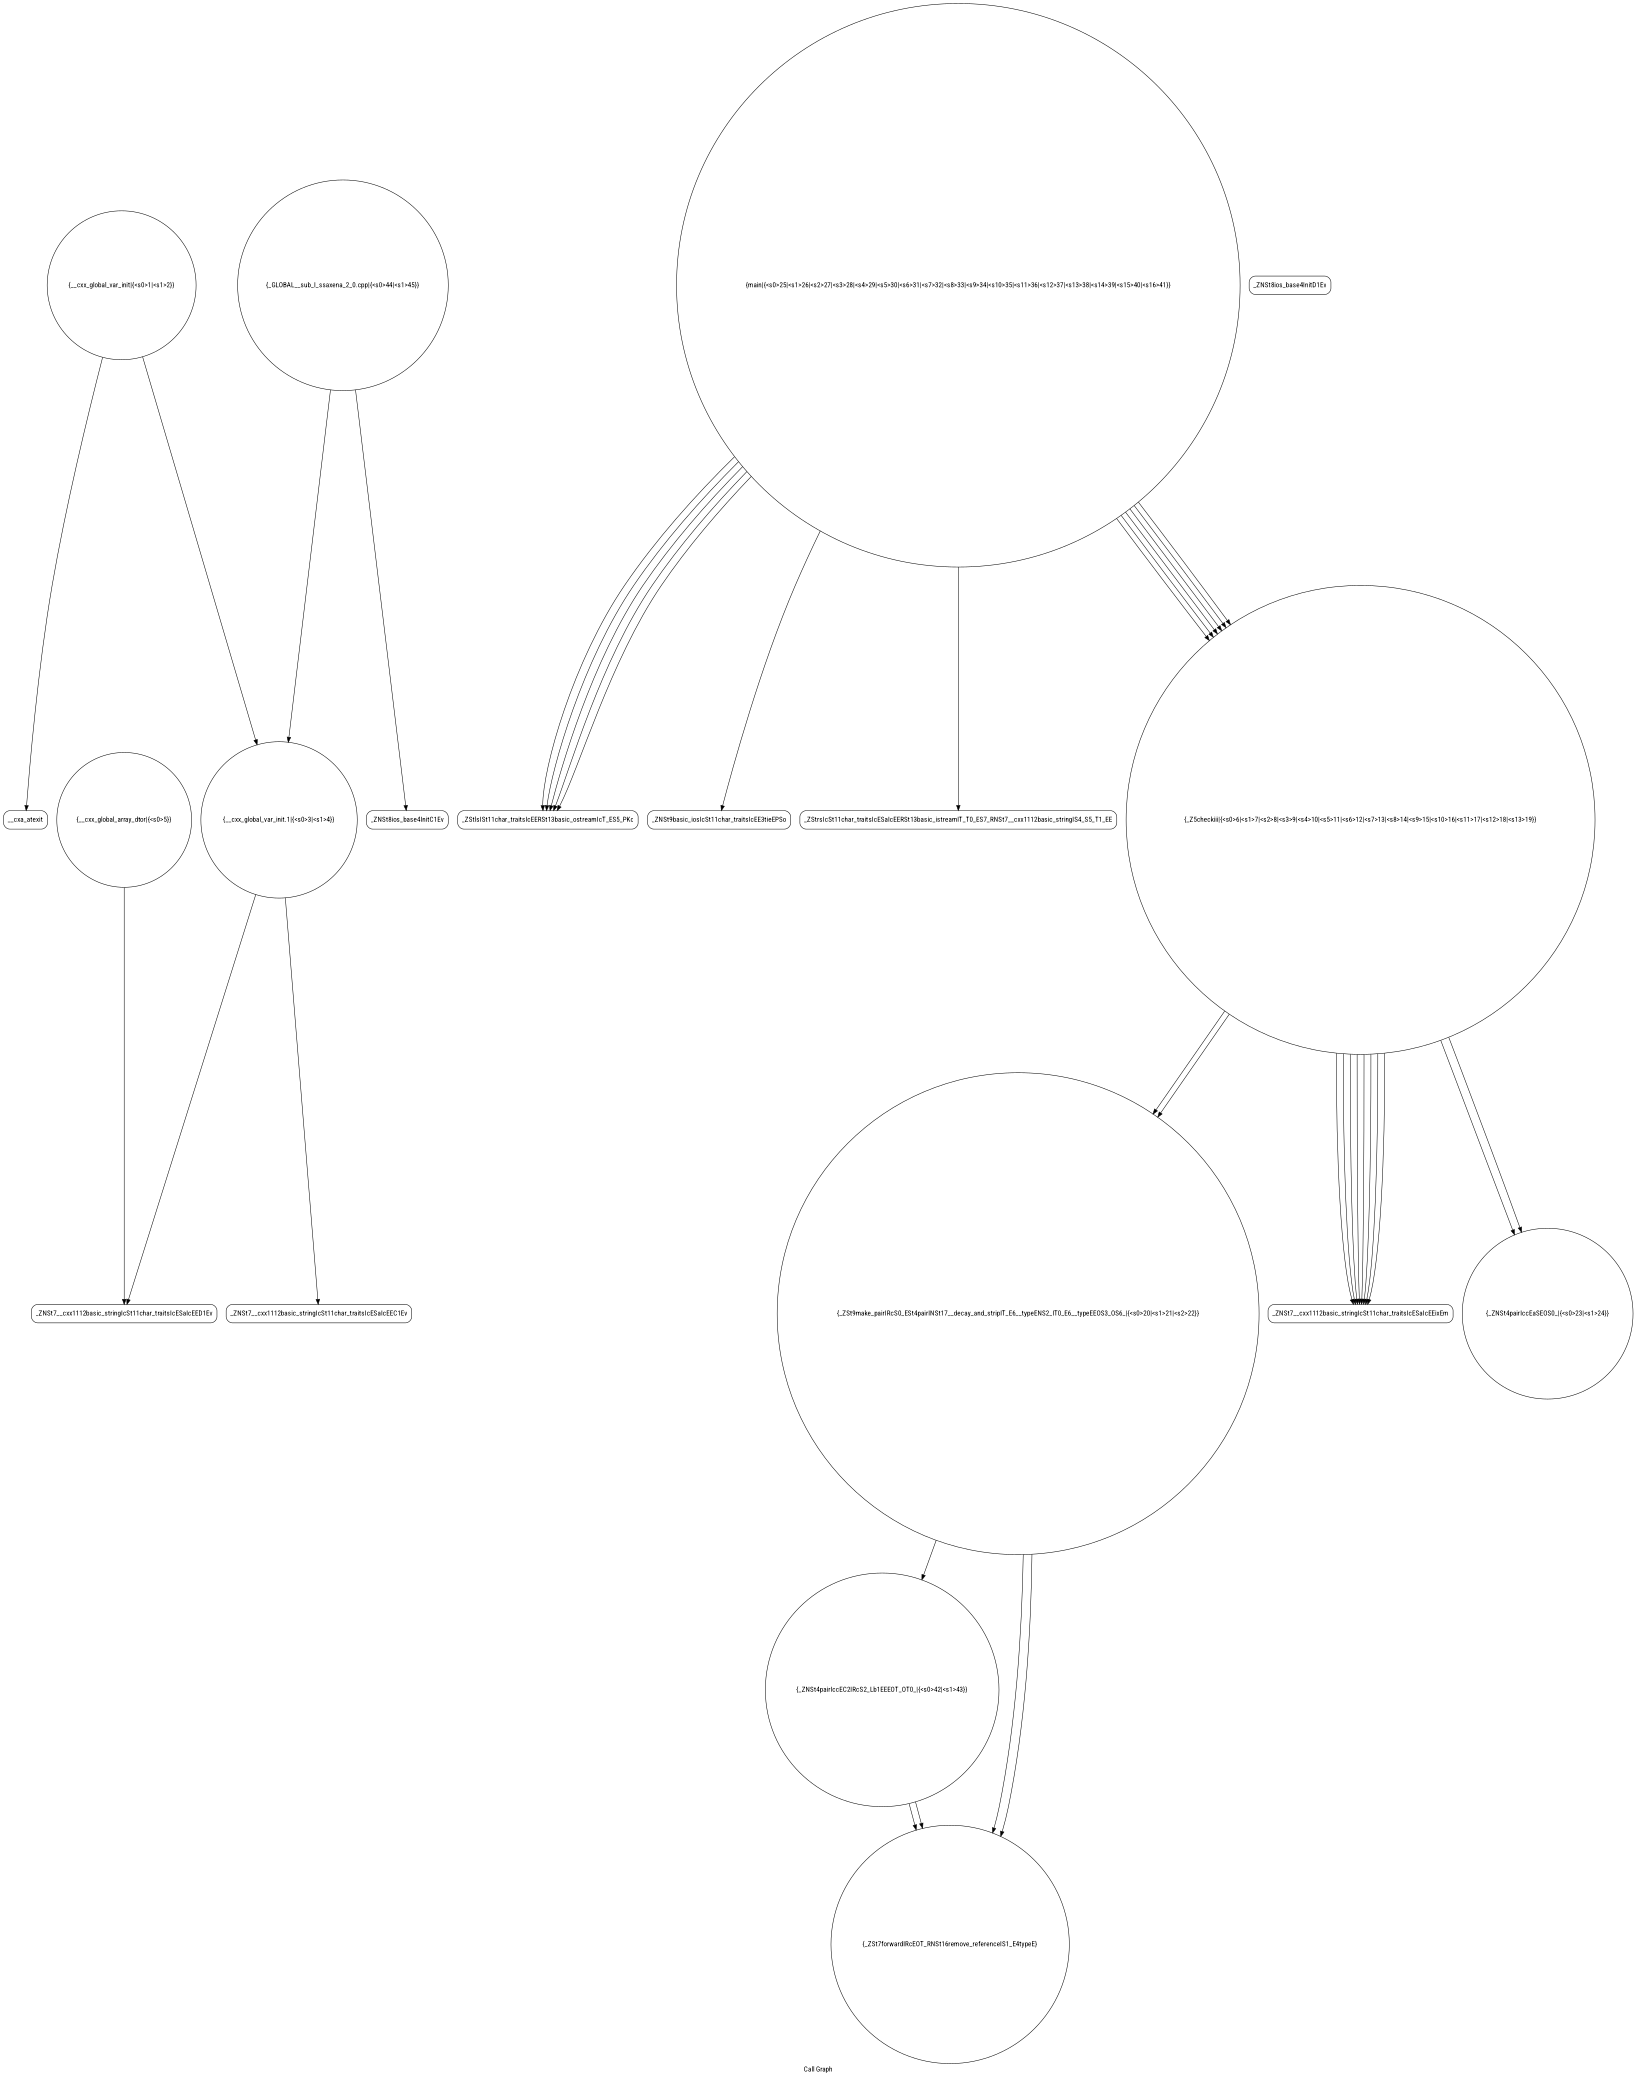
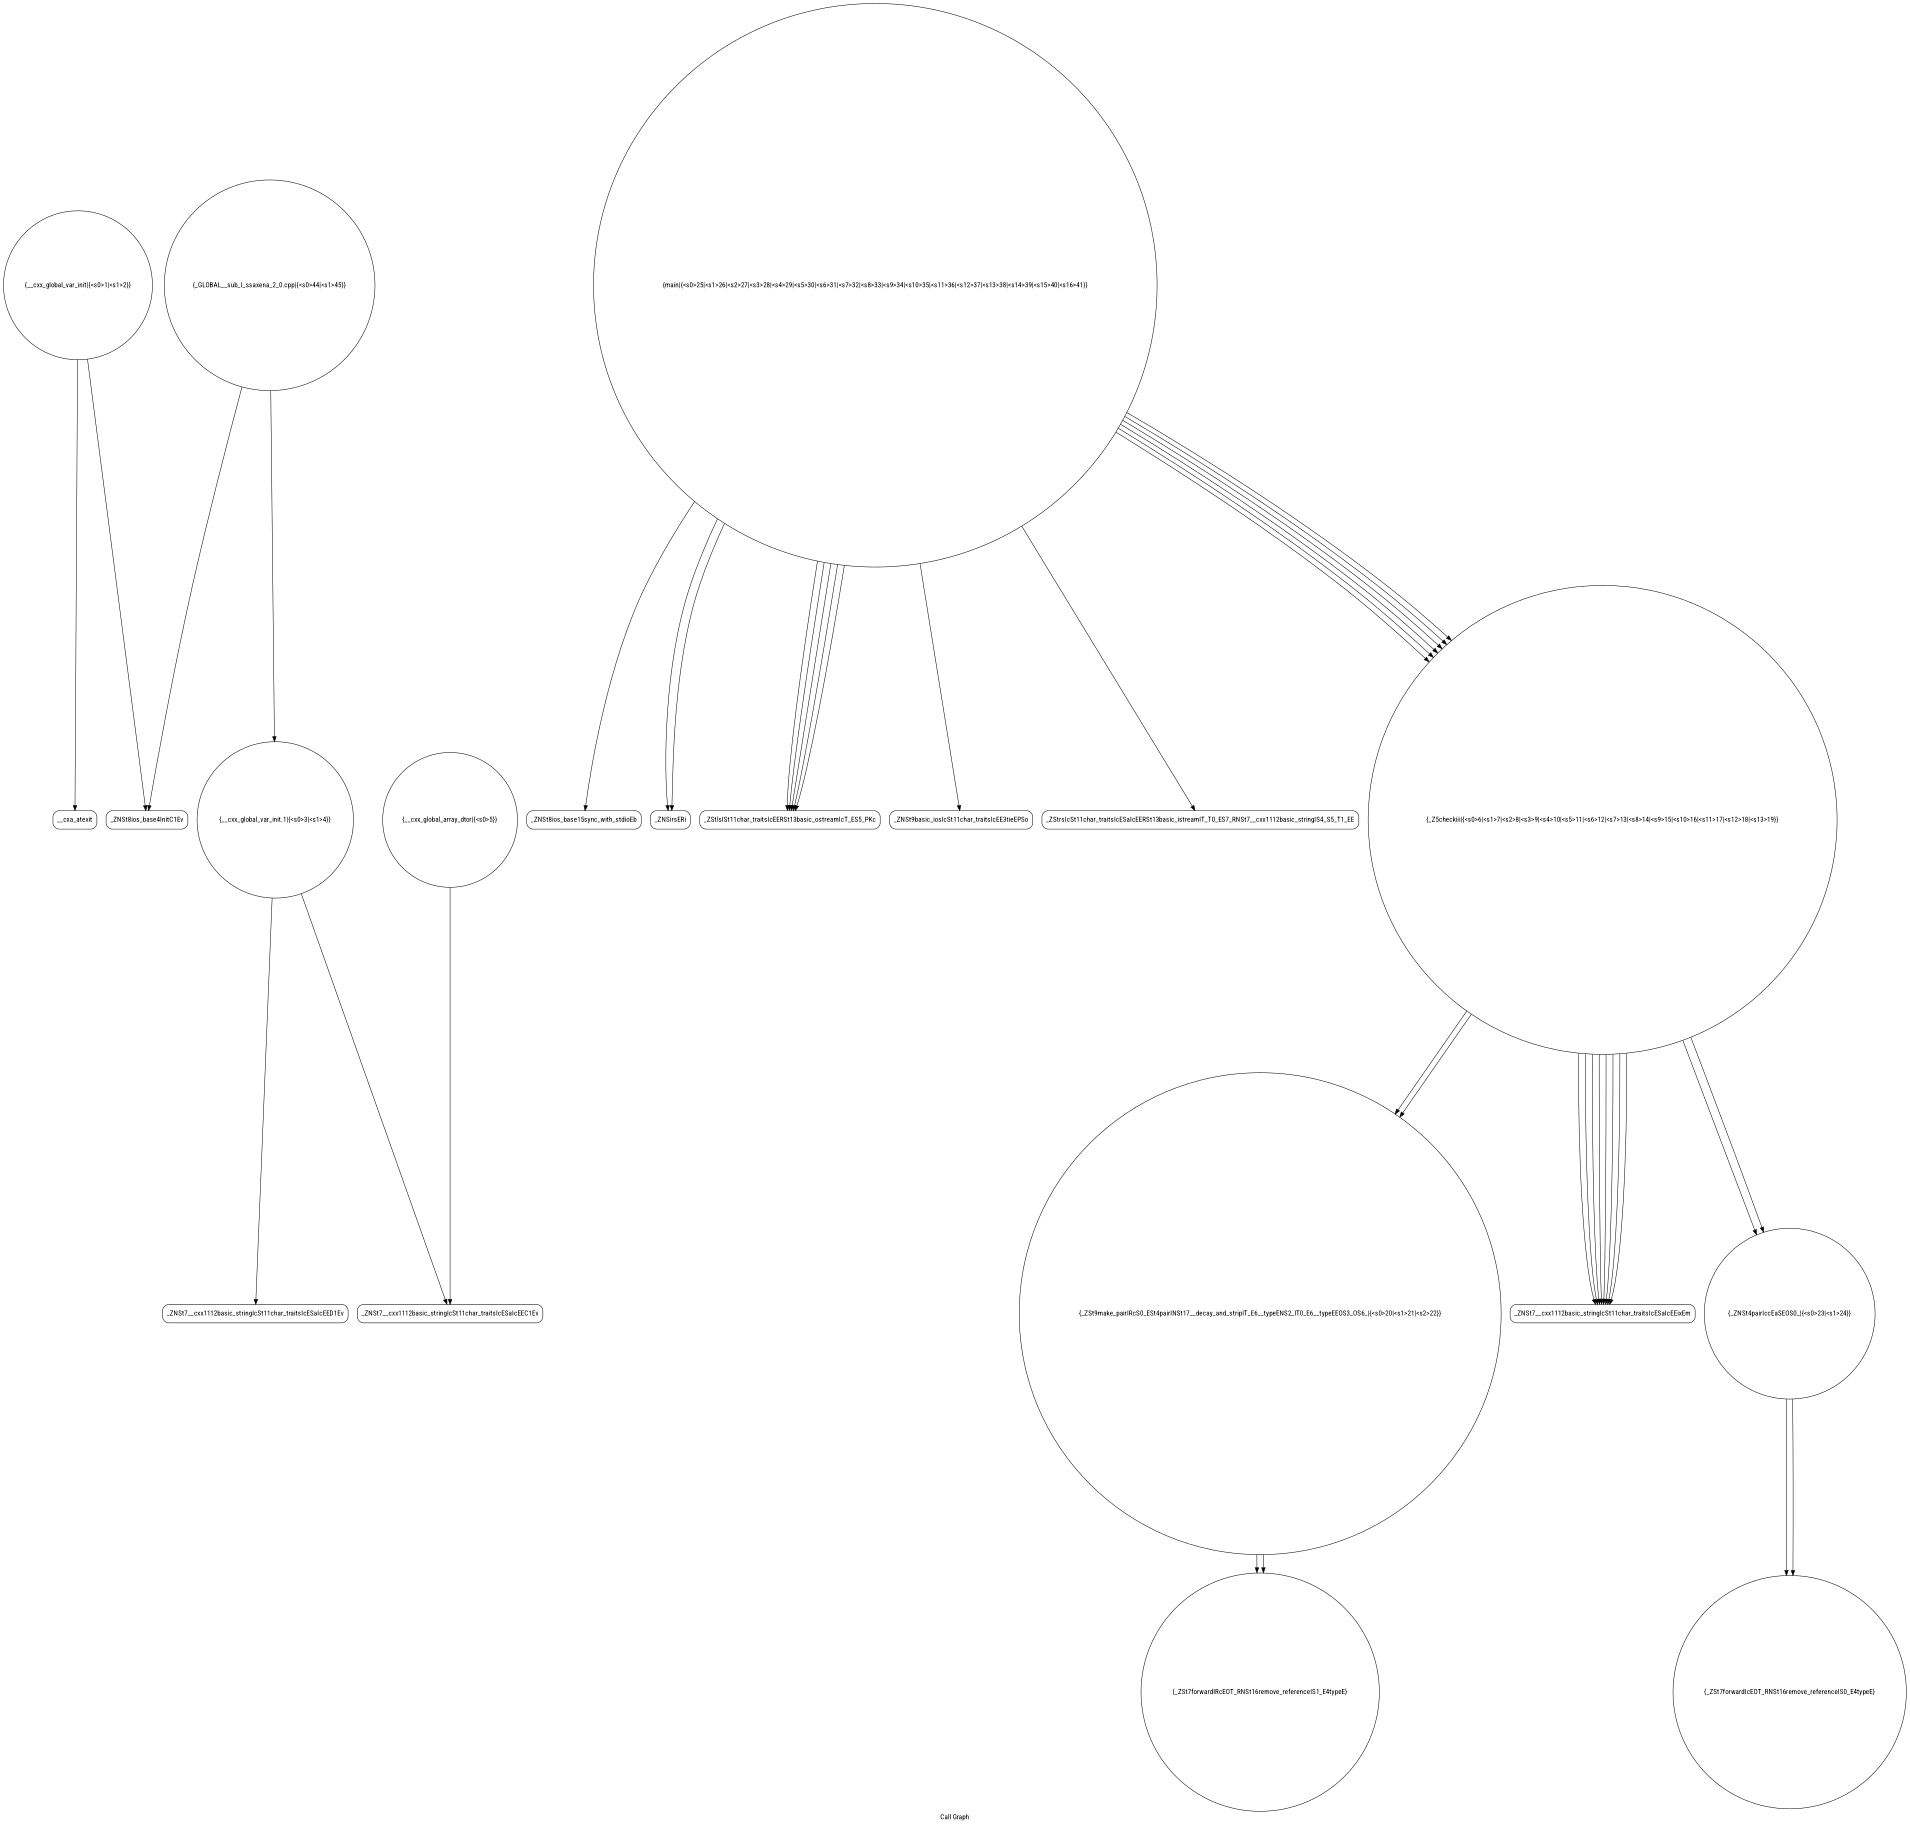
(1290, 285) -> none
(199, 548) -> (116, 582)
none -> (584, 820)
none -> (670, 820)
(124, 1093) -> (450, 1093)
(882, 1690) -> none
none -> (1790, 1692)
